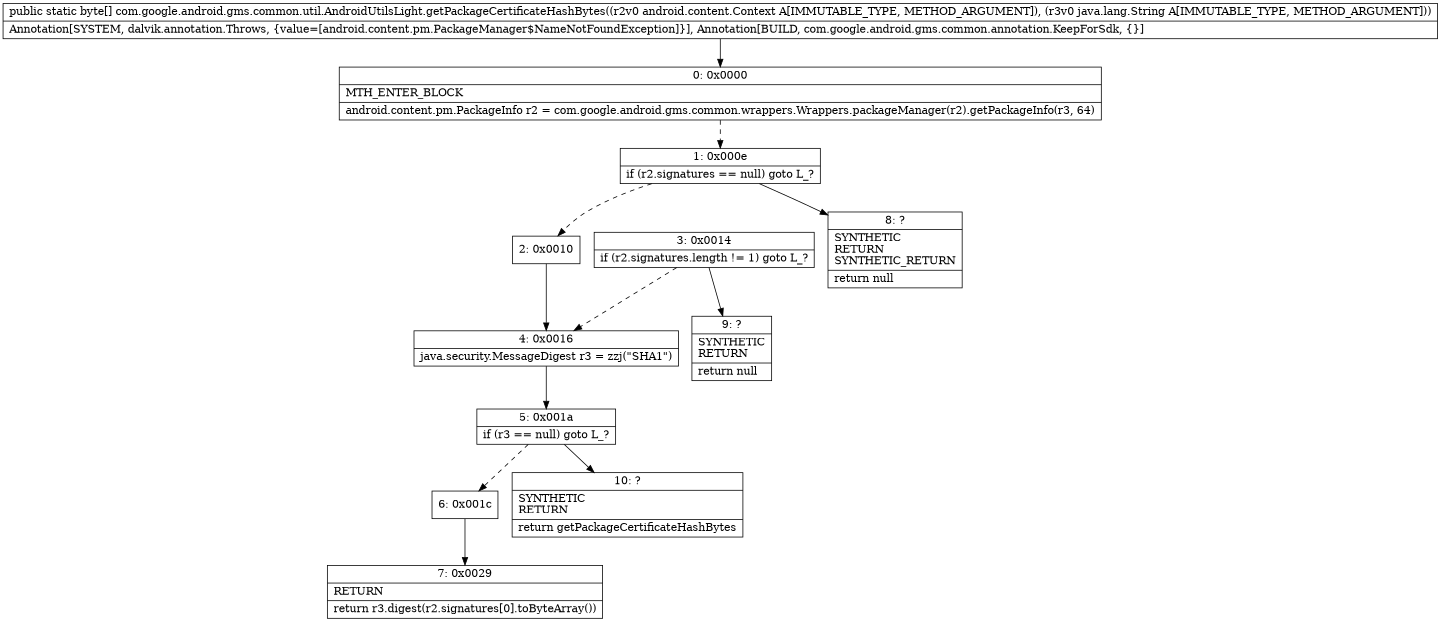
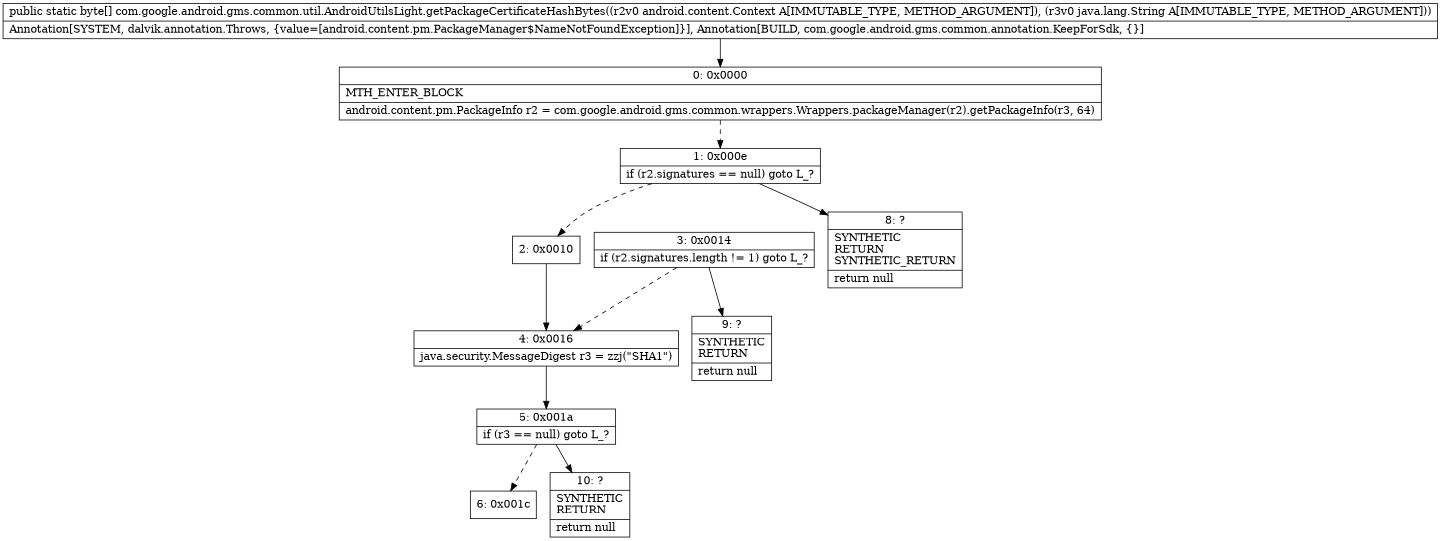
(628, 528) -> (586, 528)
(465, 592) -> none
